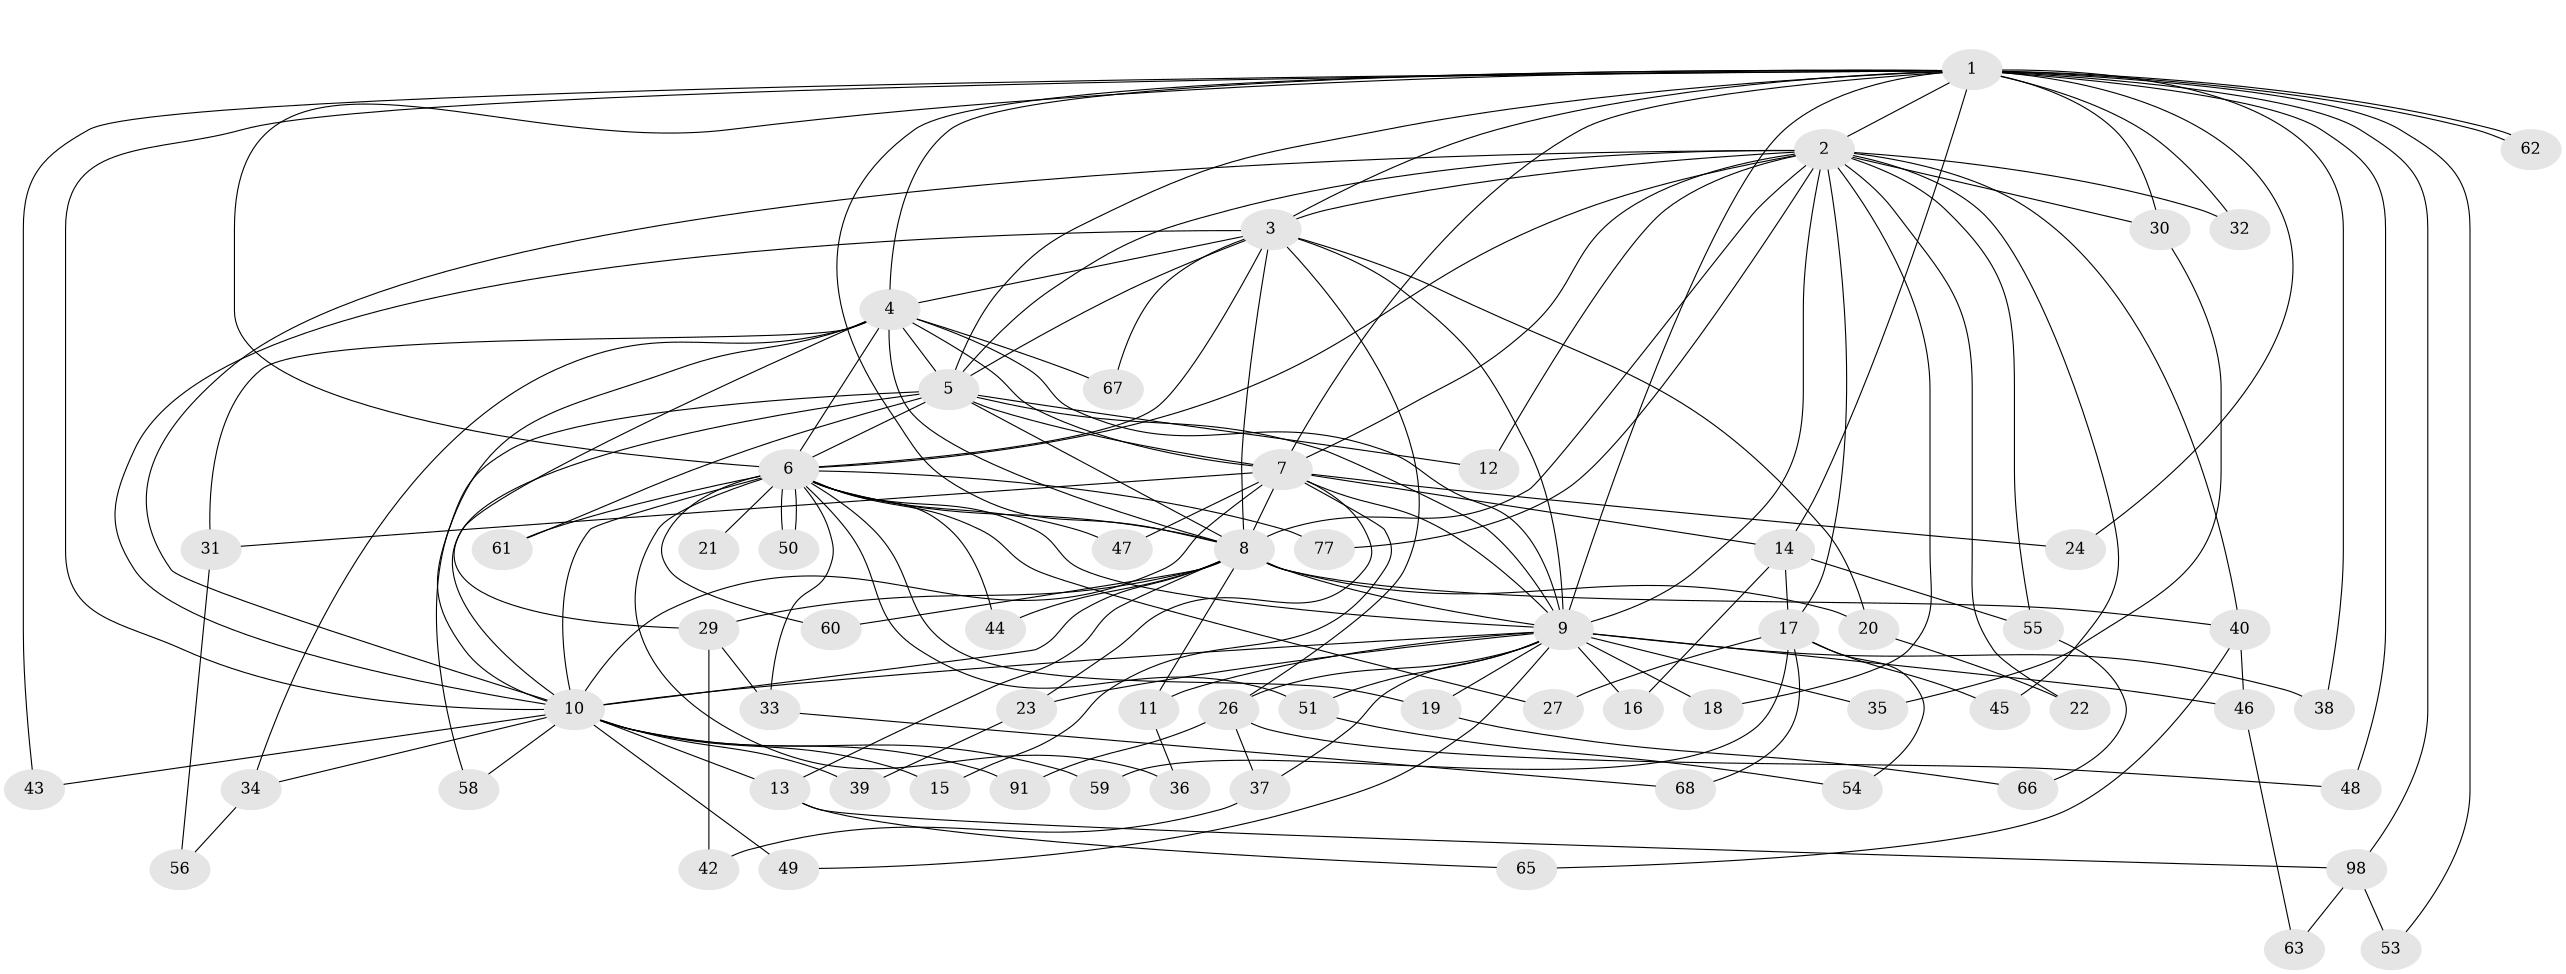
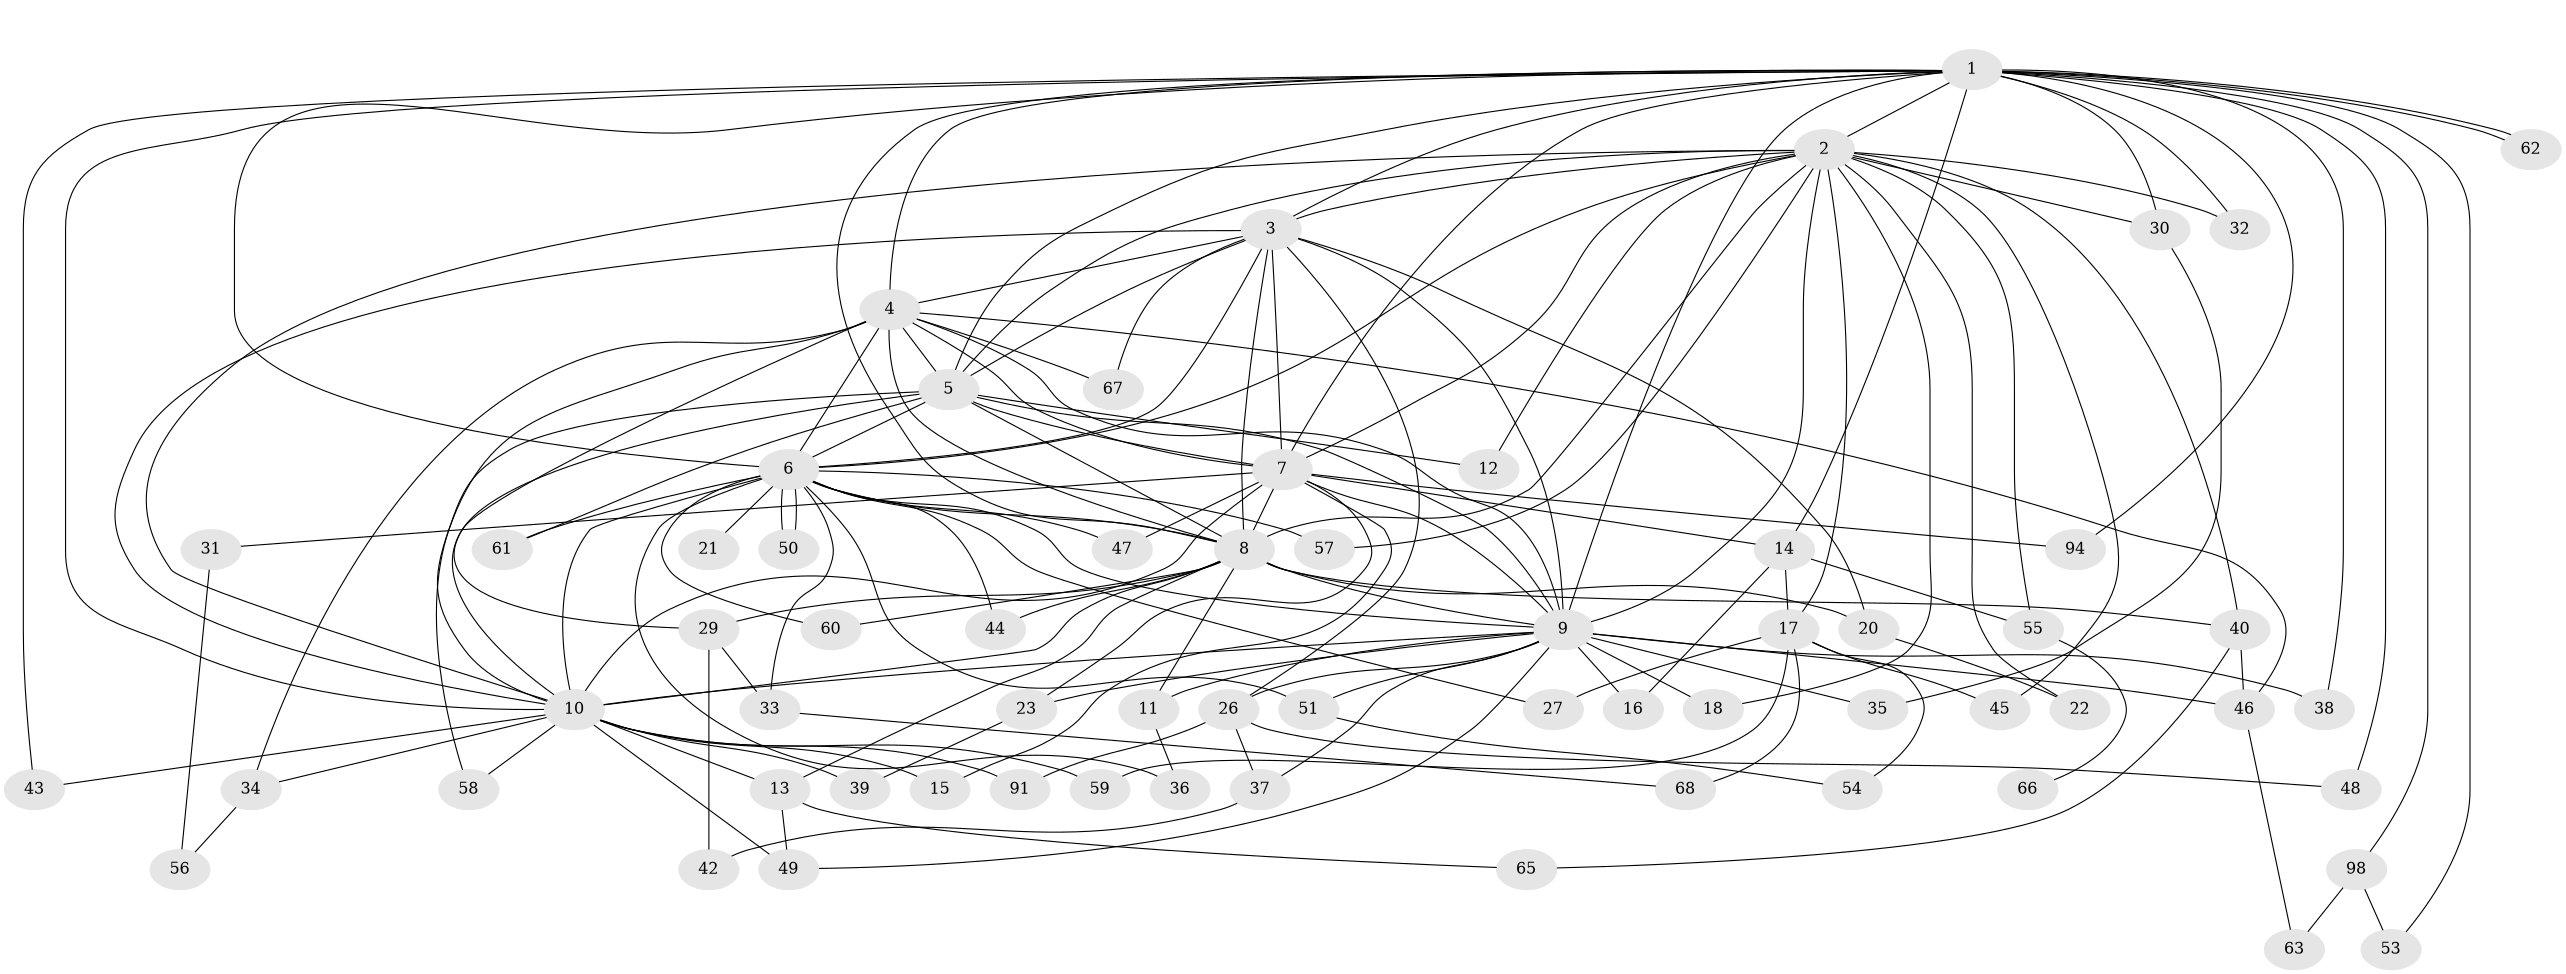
(476, 342) -> (1661, 416)
none -> (1277, 345)
(1324, 550) -> (1324, 550)
(2076, 550) -> (2076, 550)
(1431, 710) -> none
(1564, 845) -> (784, 830)
